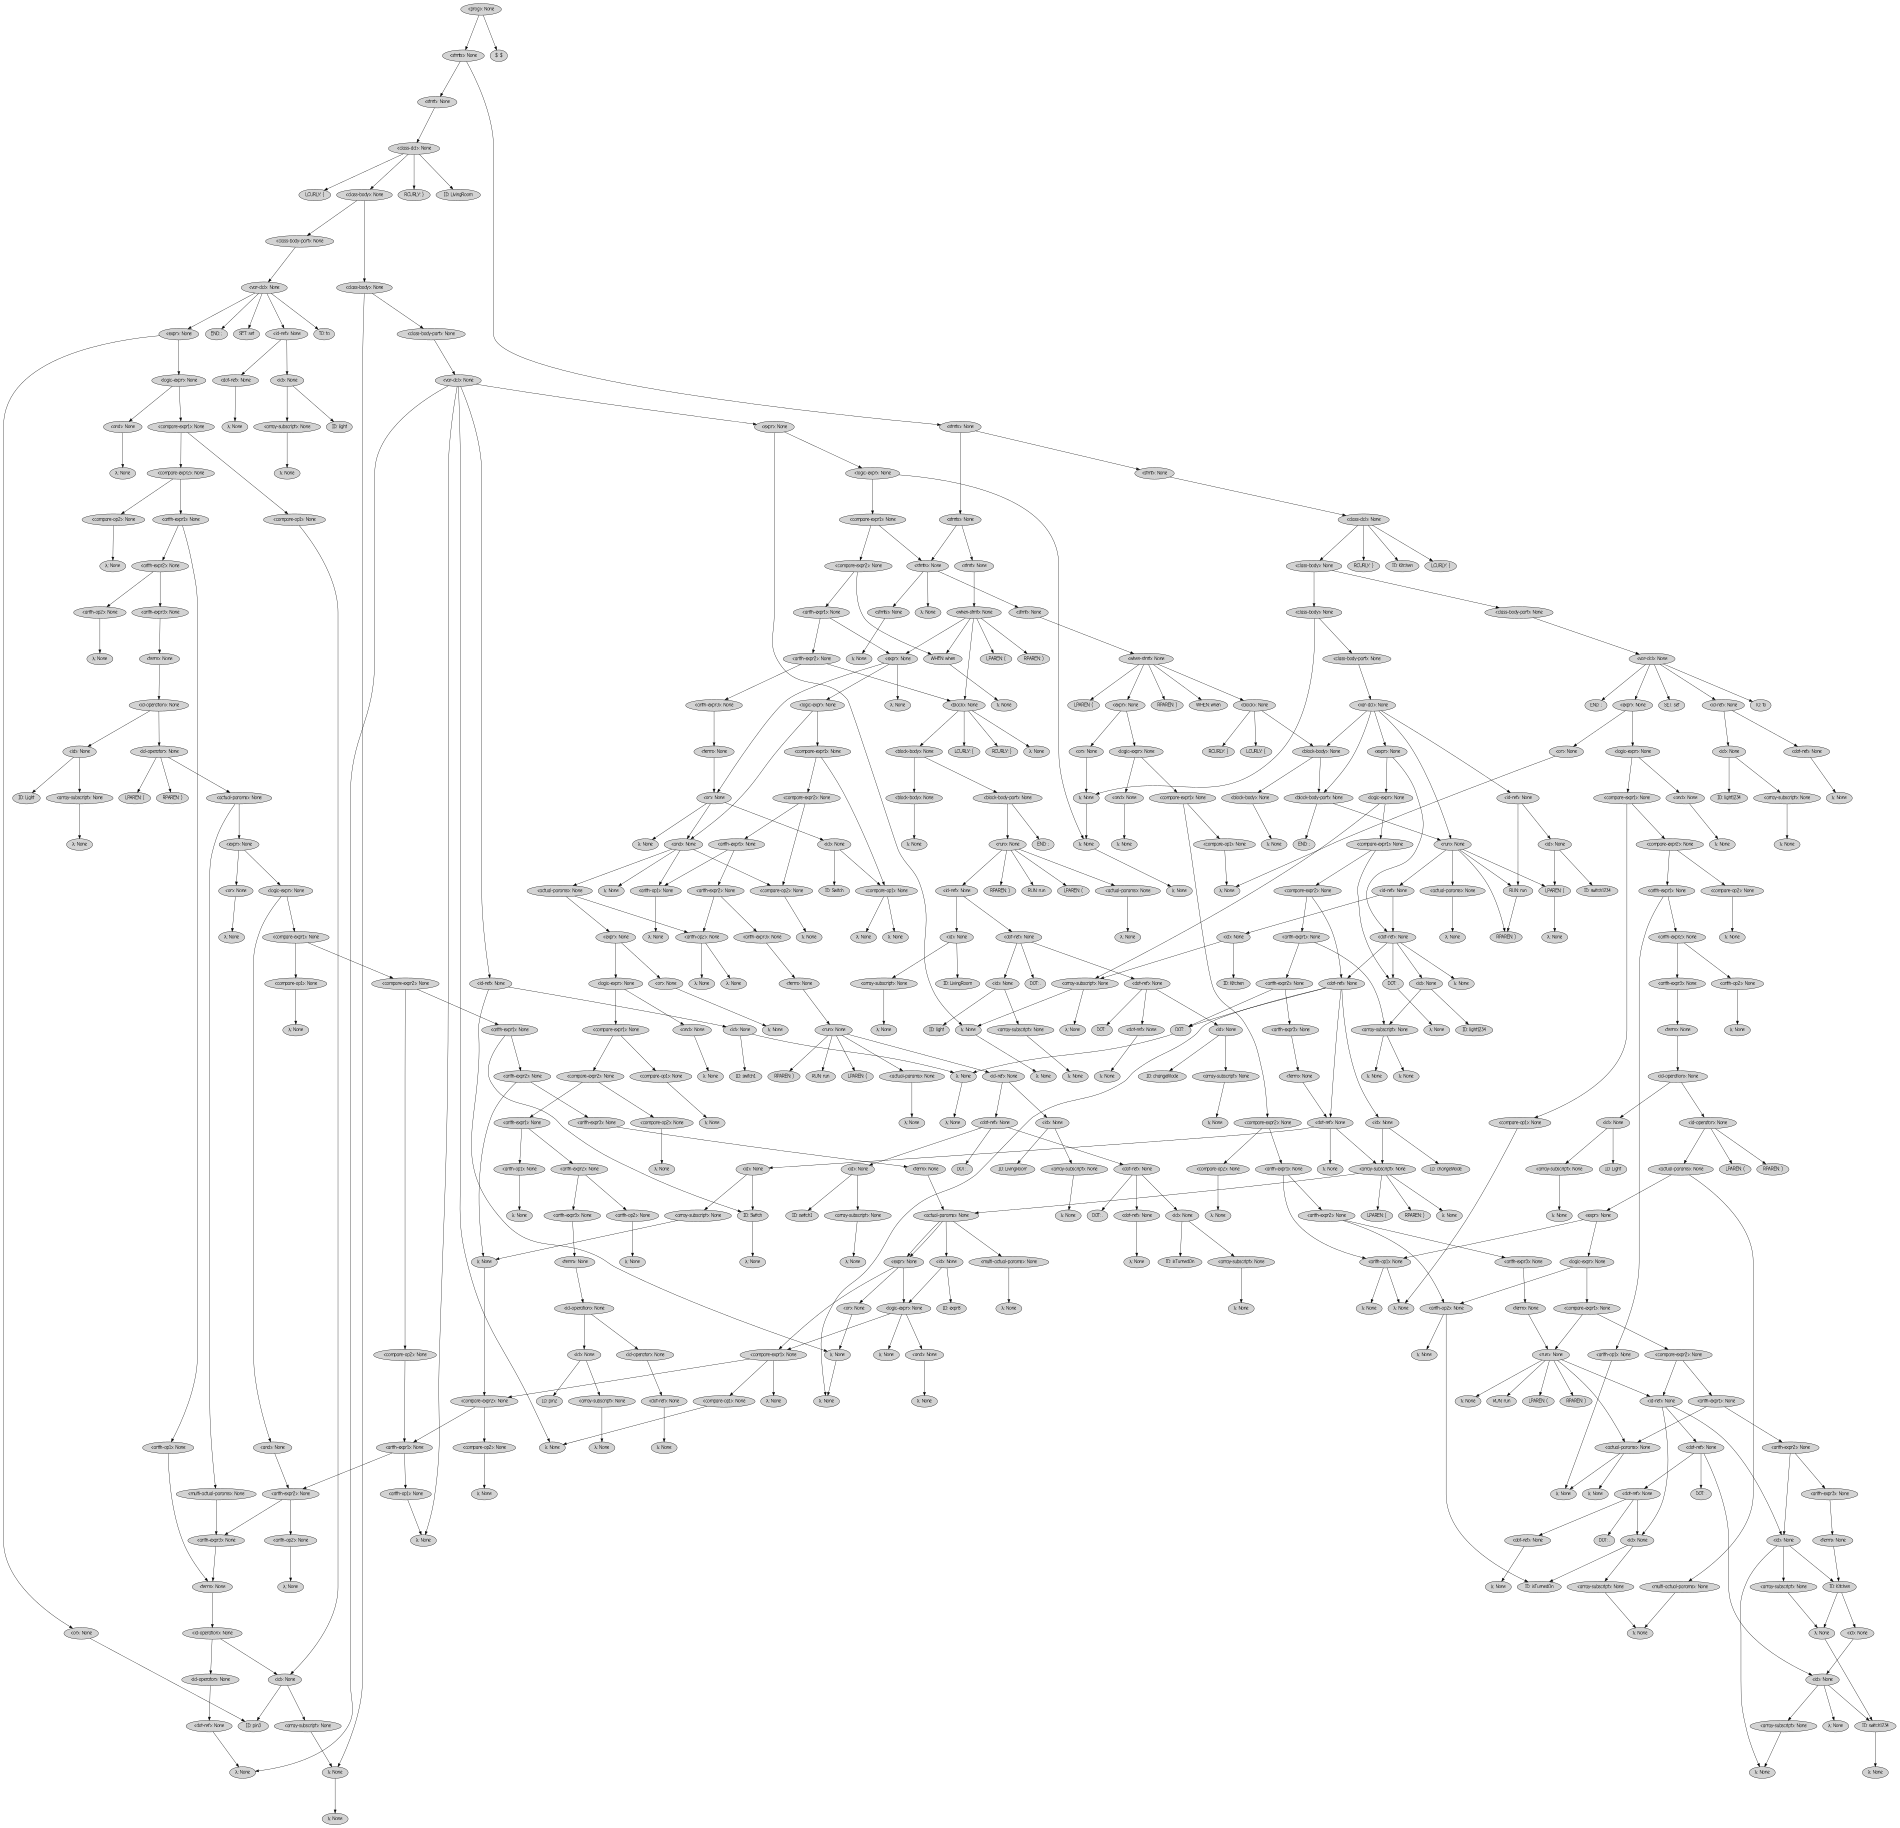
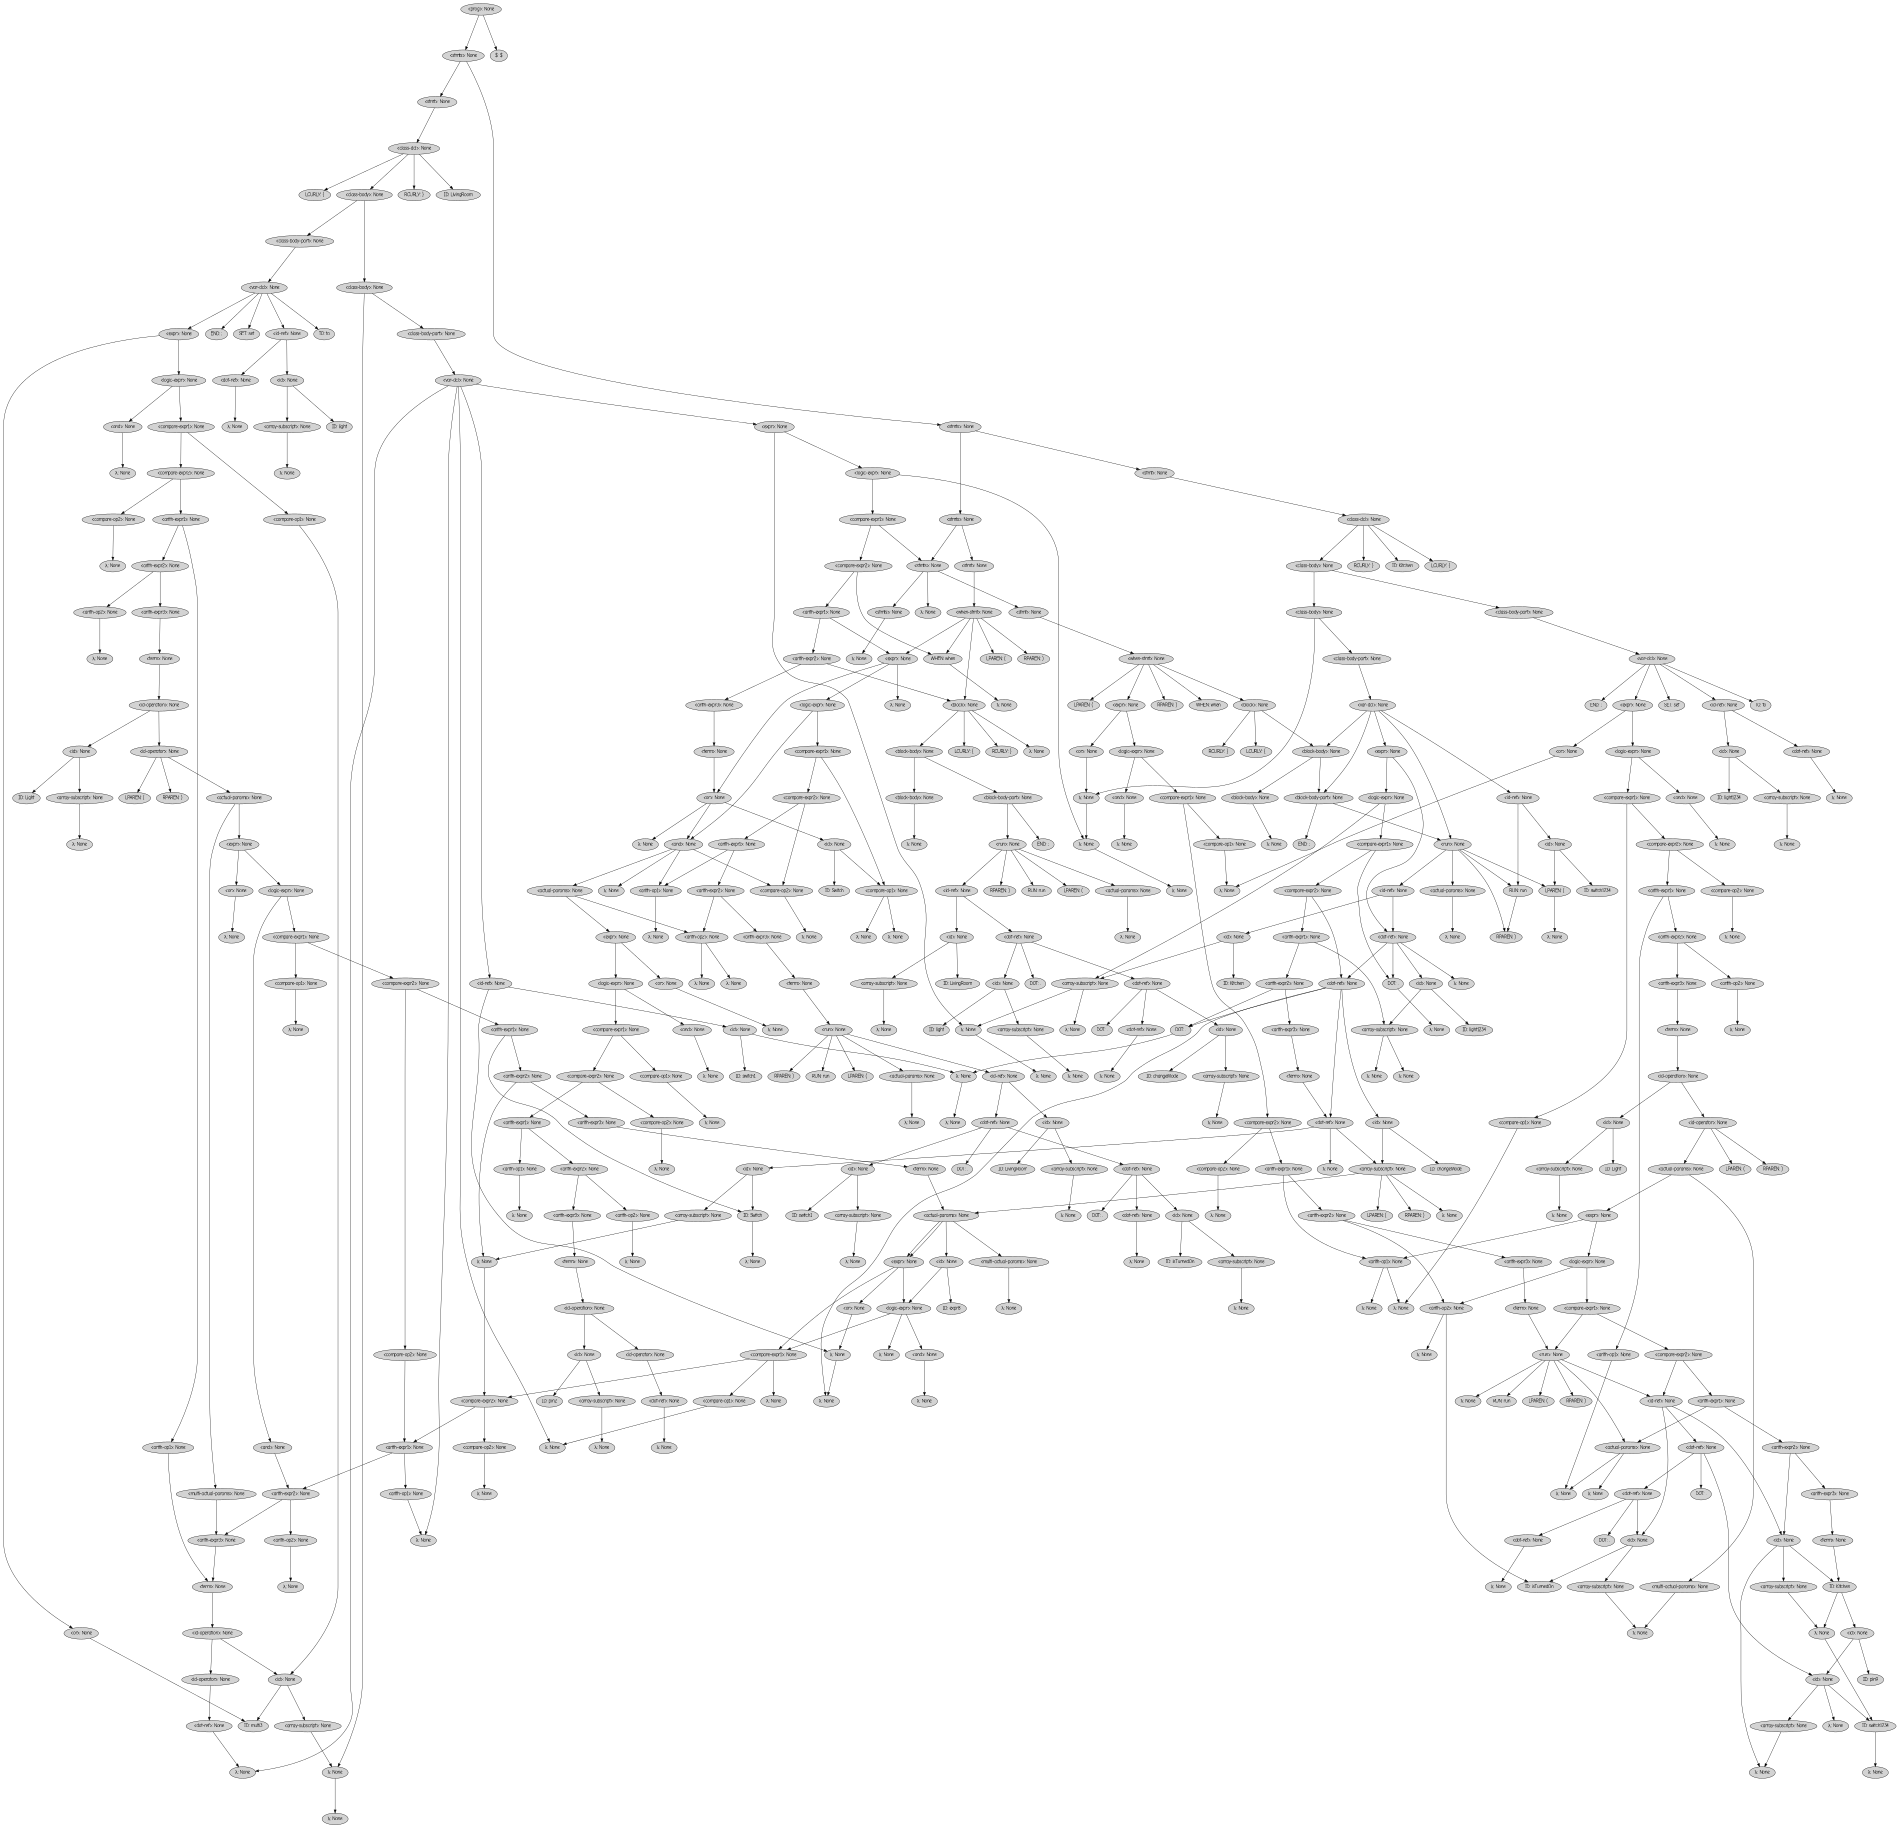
none -> (1870, 1680)
(253, 1726) -> (253, 1726)
